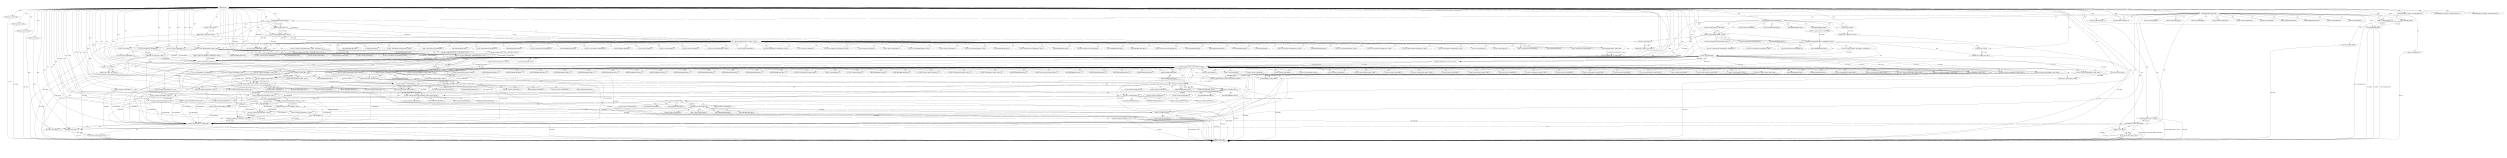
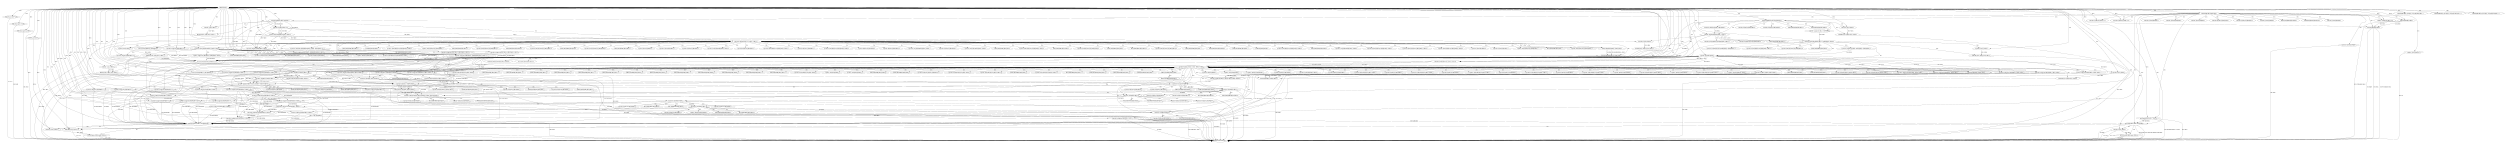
(2355, 21) -> none
none -> (96, 90)
none -> (303, 93)
